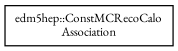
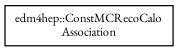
(89, 26) -> (89, 26)
